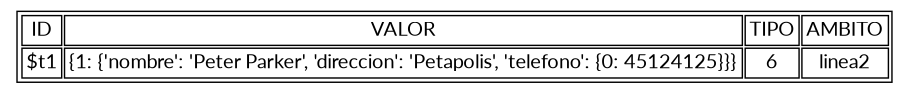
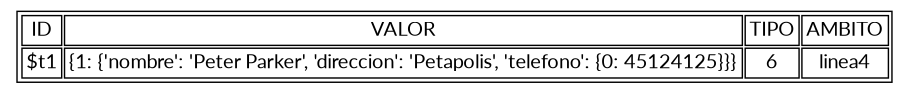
(845, 62) -> (845, 62)
